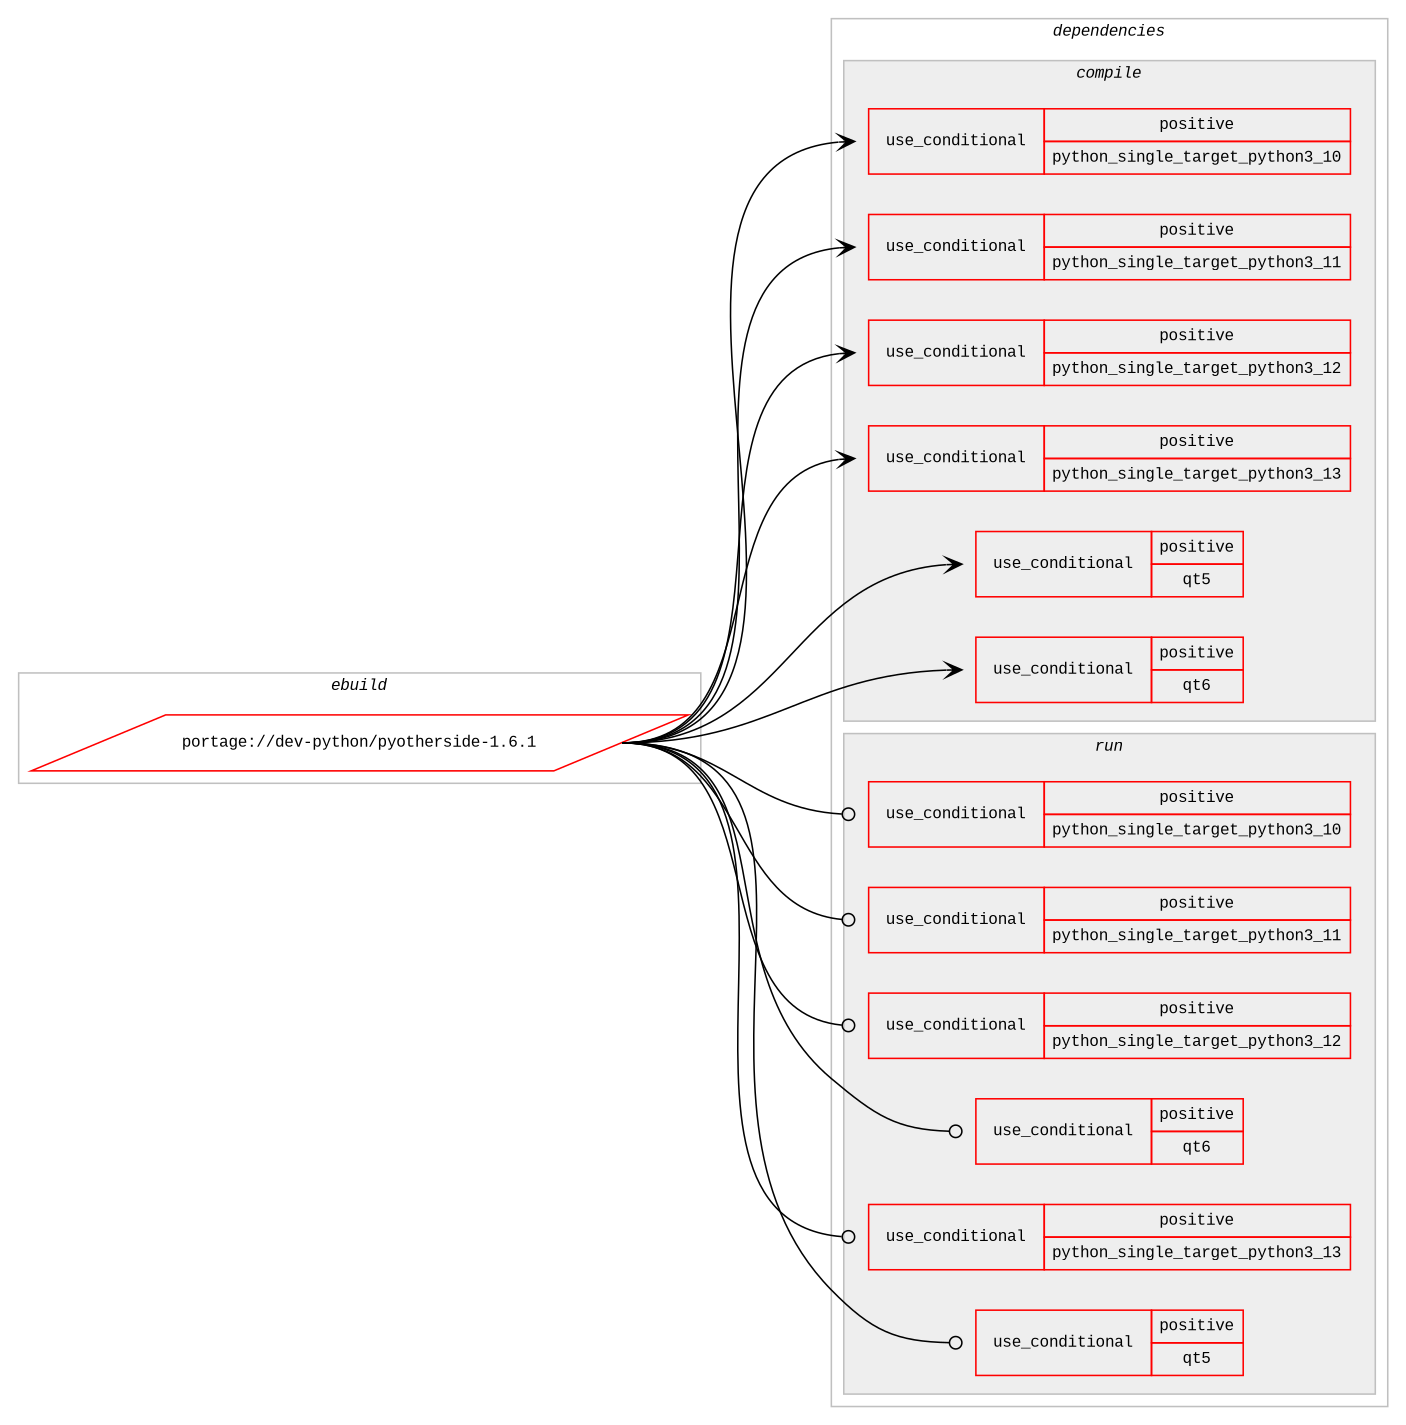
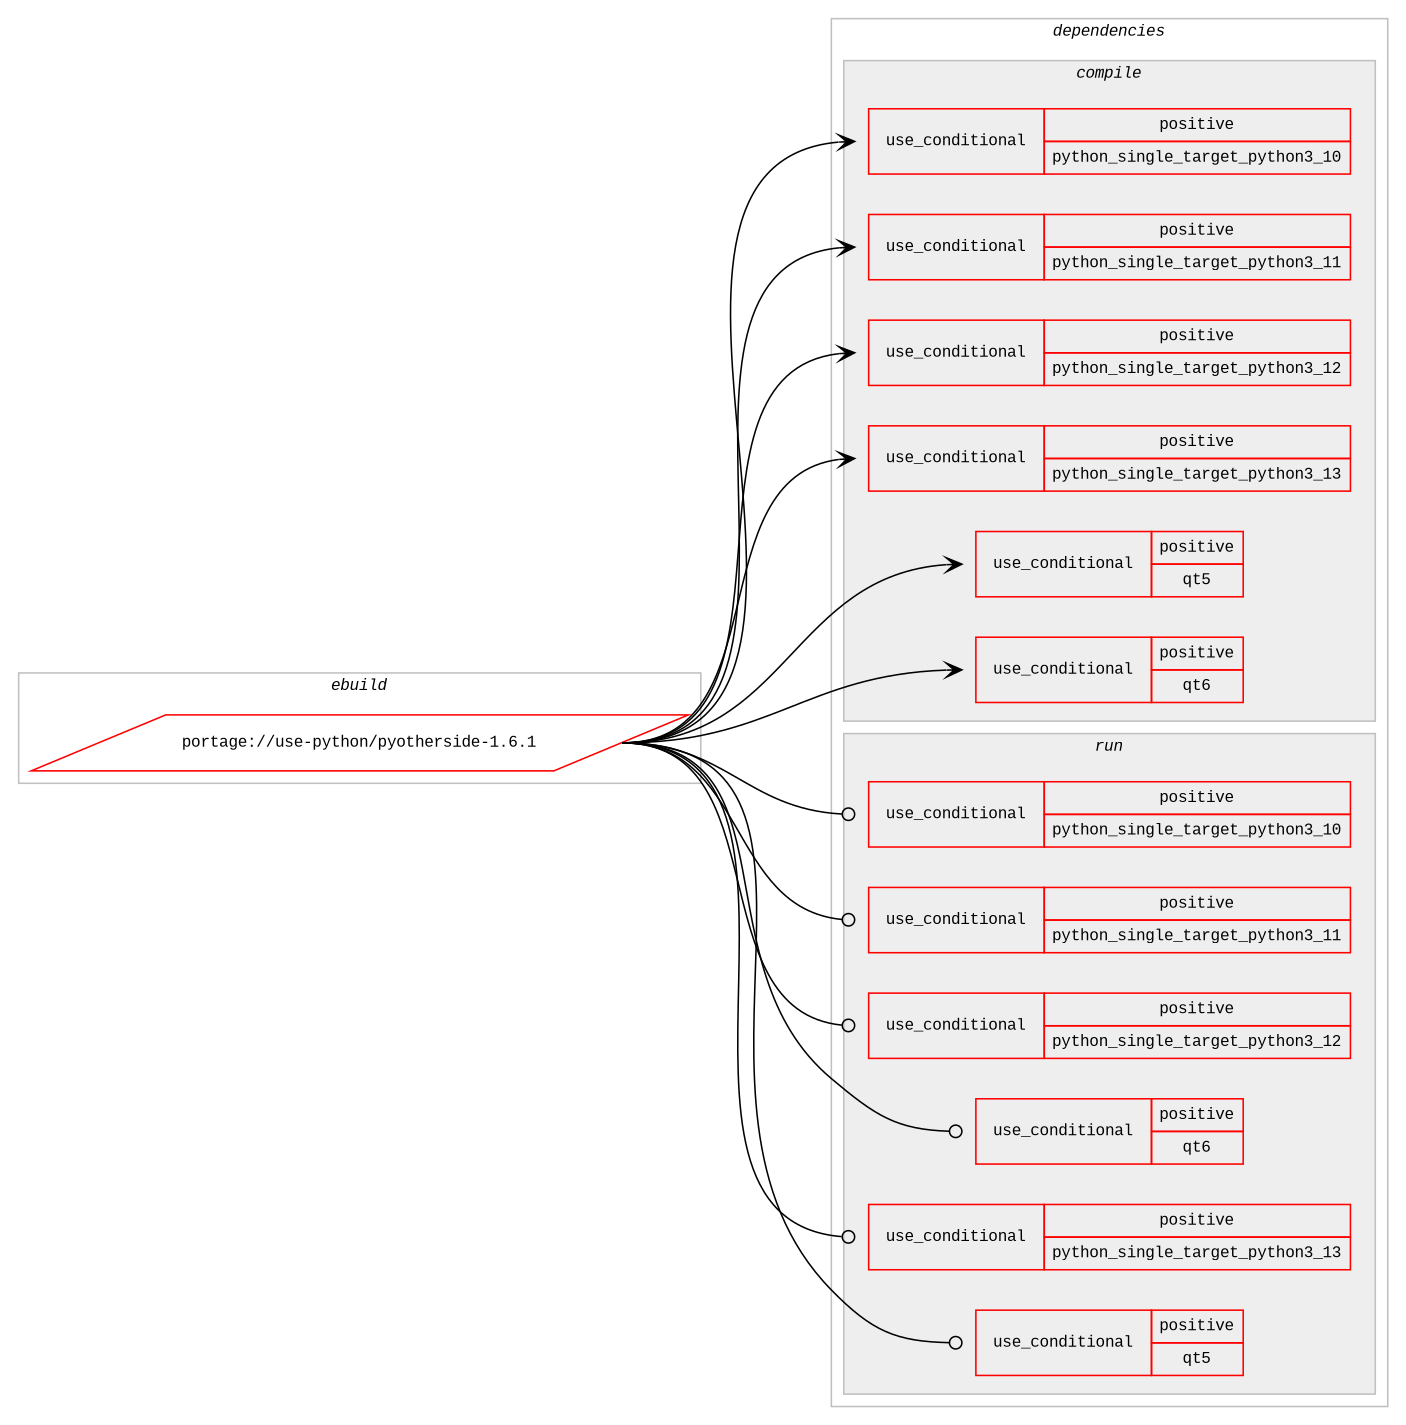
(360, 743) -> (360, 743)
